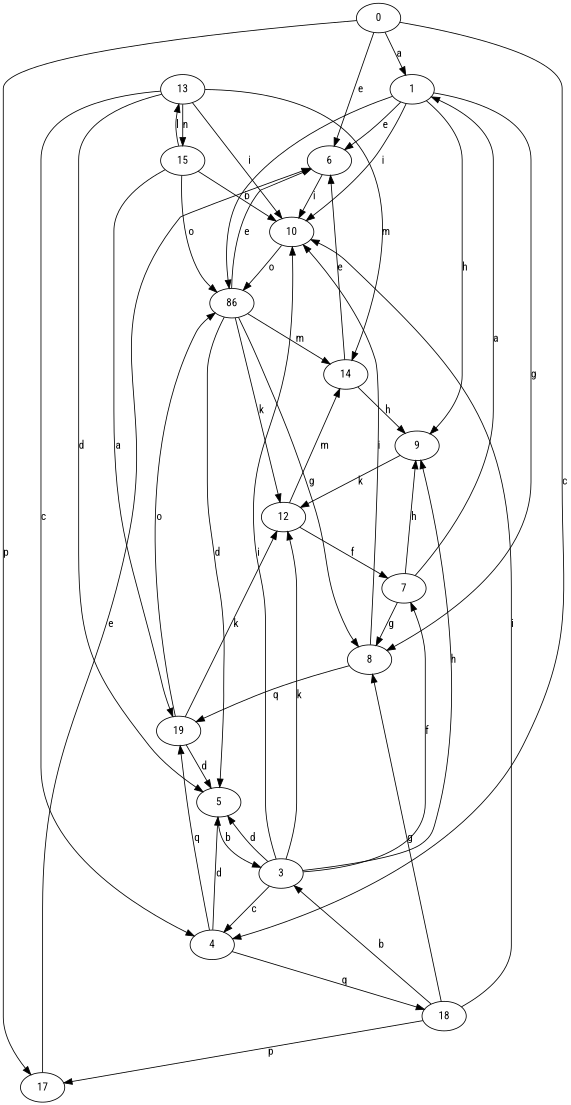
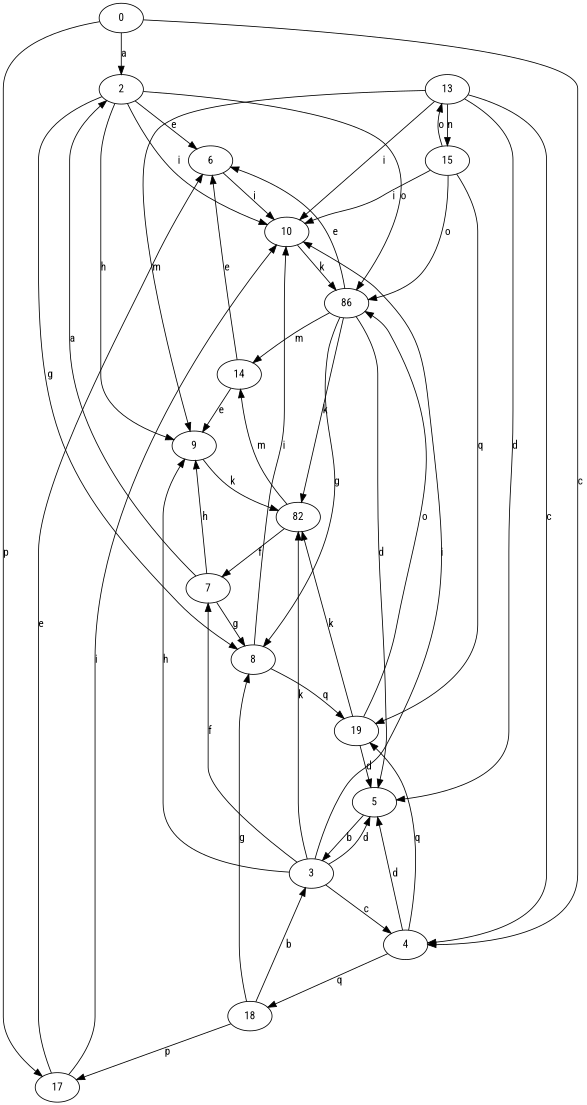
(355, 85) -> none
(412, 89) -> (121, 89)
(178, 125) -> (441, 125)
(365, 157) -> (158, 129)
(272, 268) -> (322, 268)
(388, 410) -> (222, 410)
(118, 446) -> (481, 446)
(284, 517) -> (298, 517)
(511, 601) -> (96, 645)
